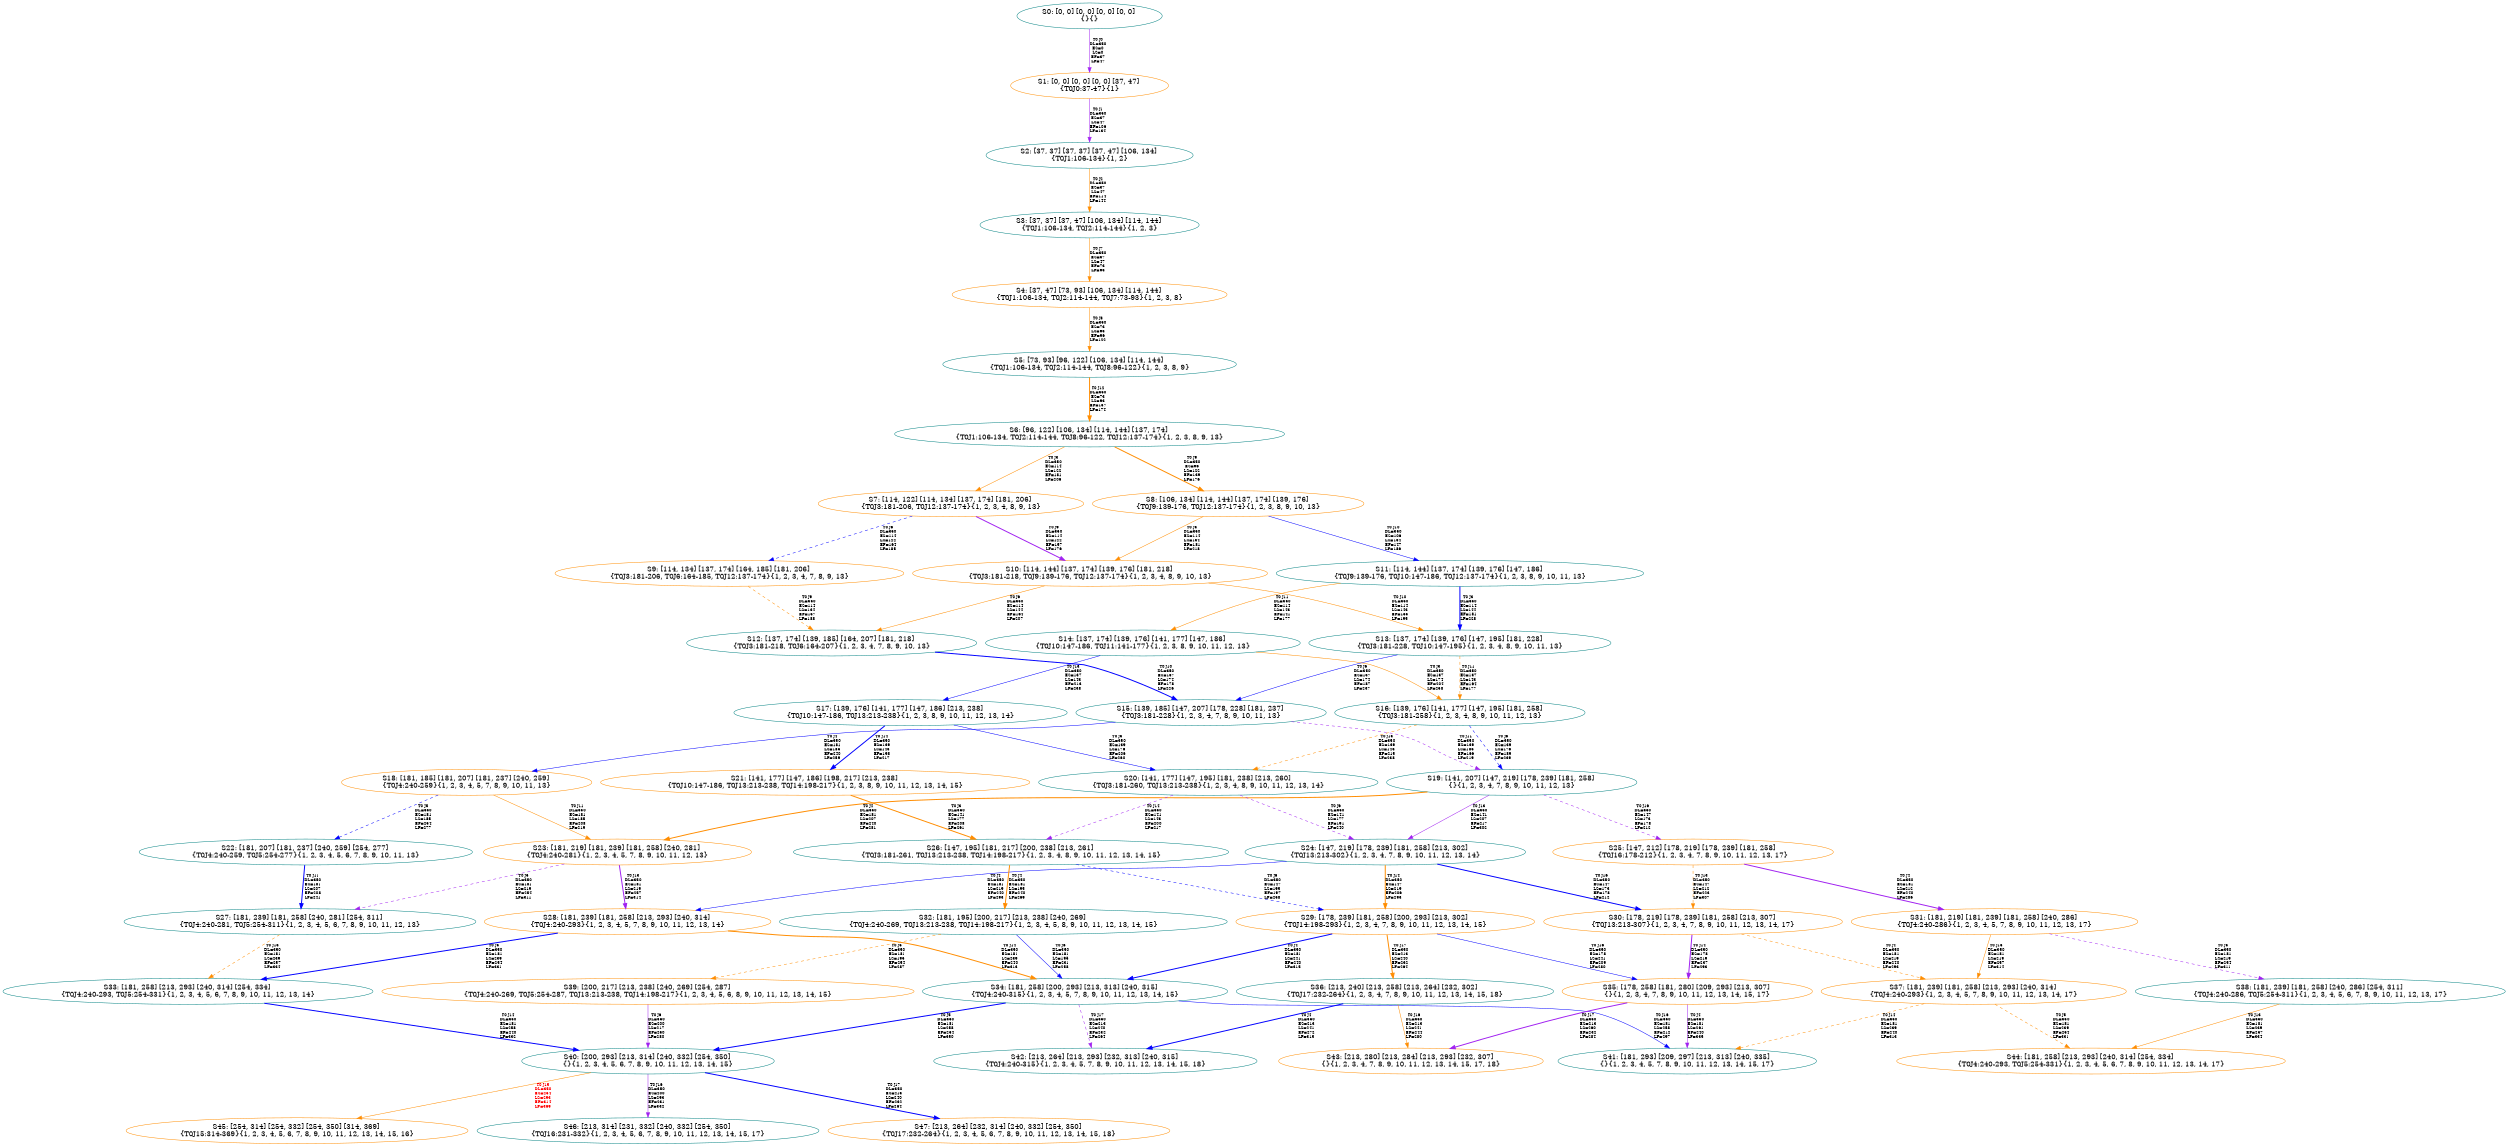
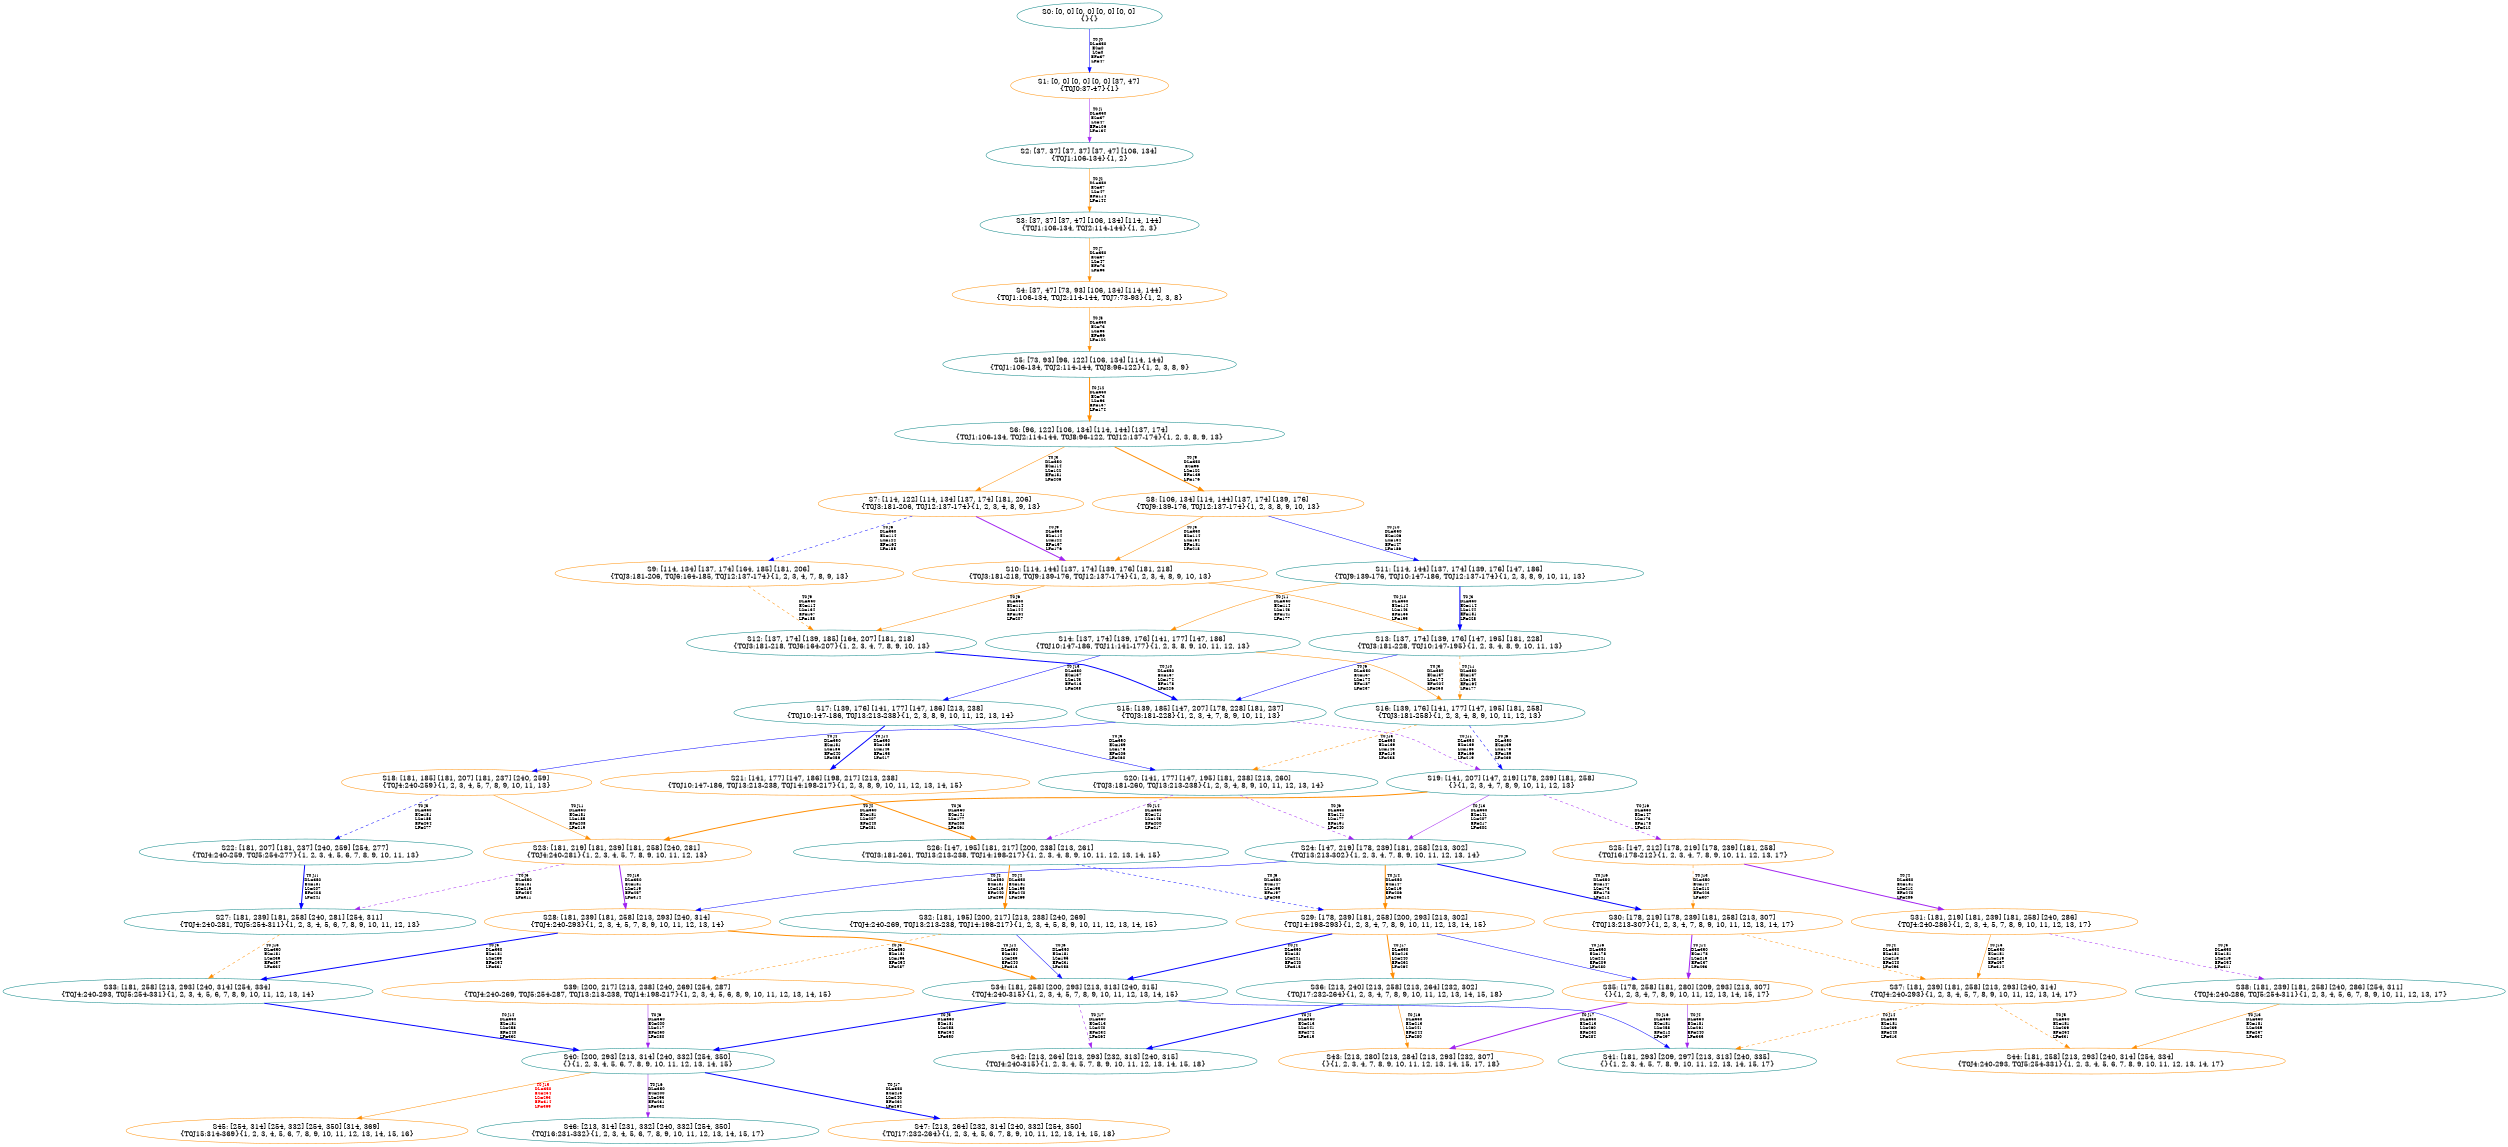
(1090, 48) -> (1090, 48)
